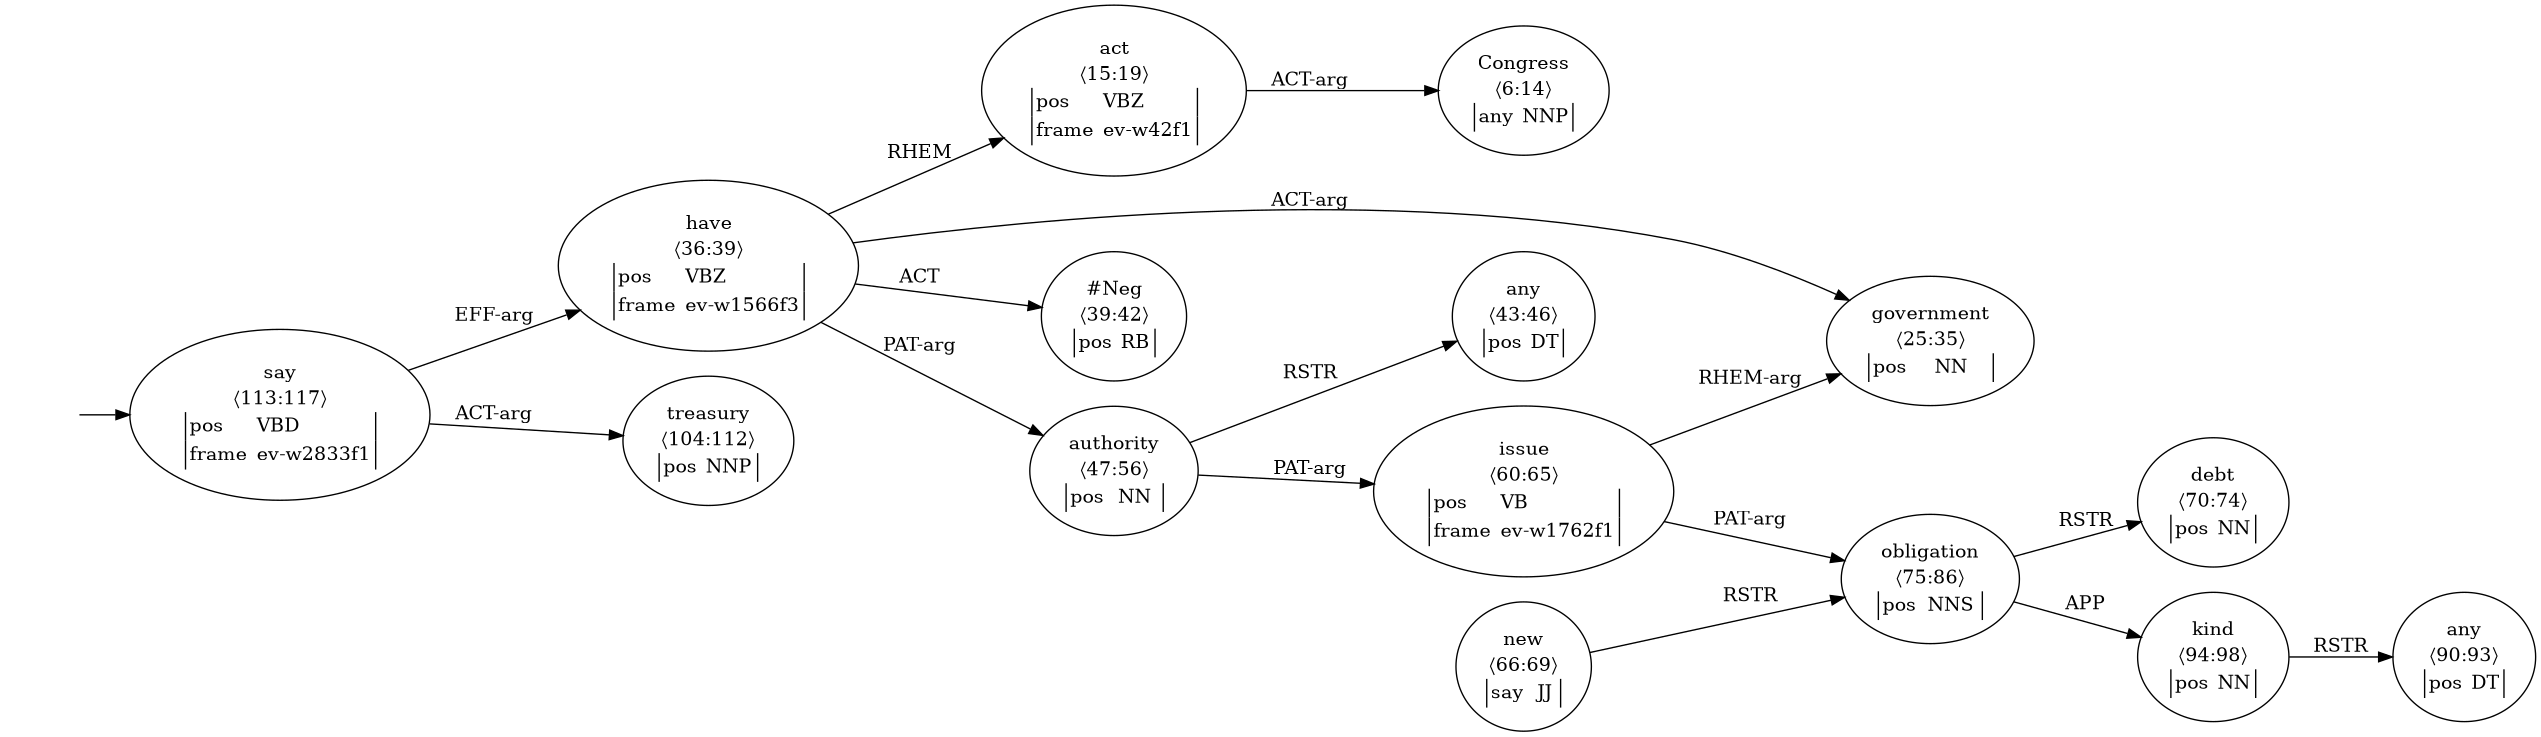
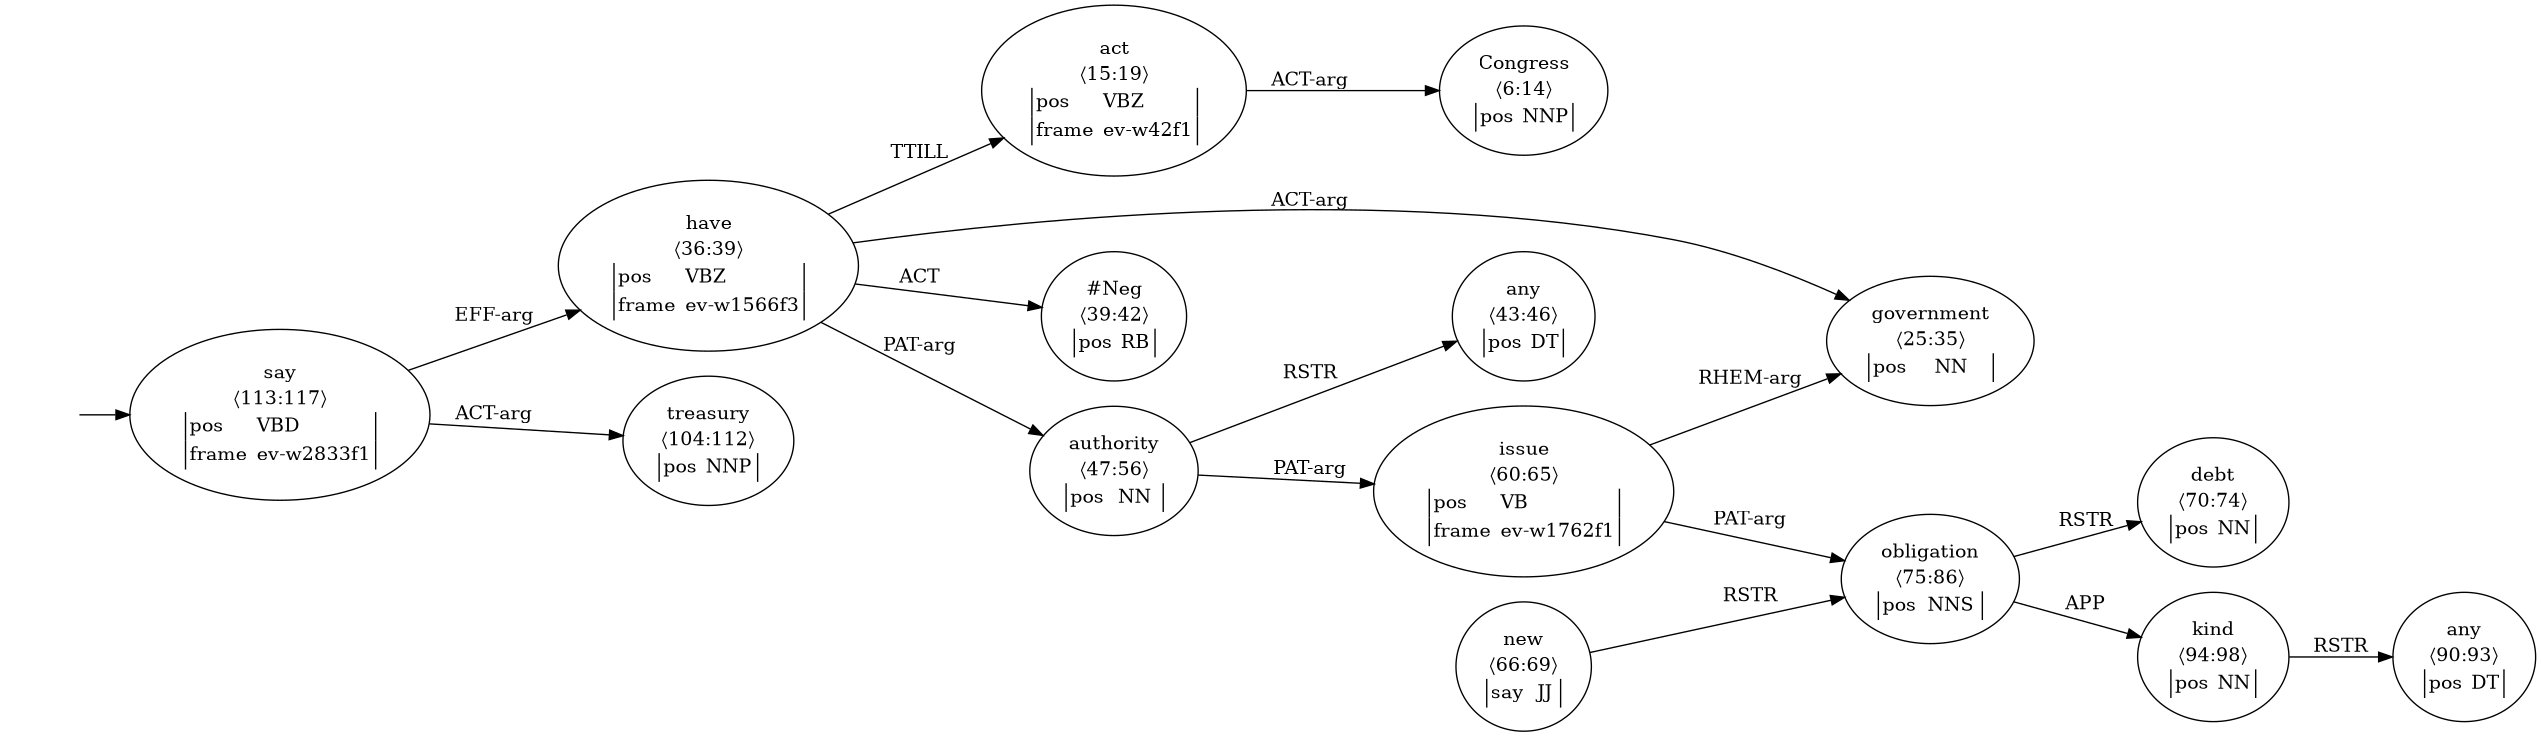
(1496, 117) -> (1497, 117)
(920, 153) -> (920, 153)
